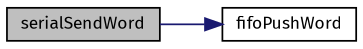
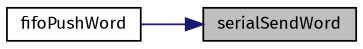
(182, 24) -> (163, 24)
